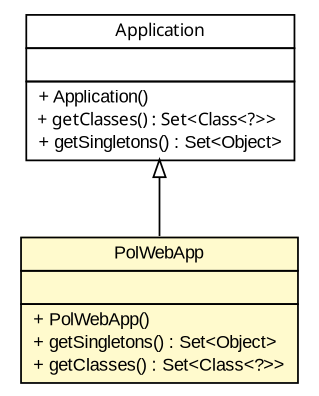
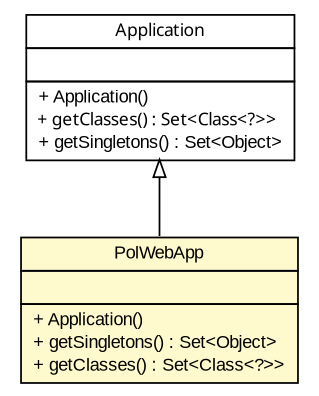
(92, 320) -> (89, 320)
